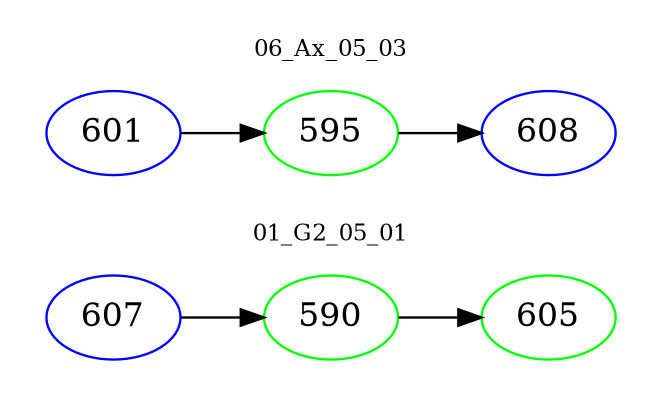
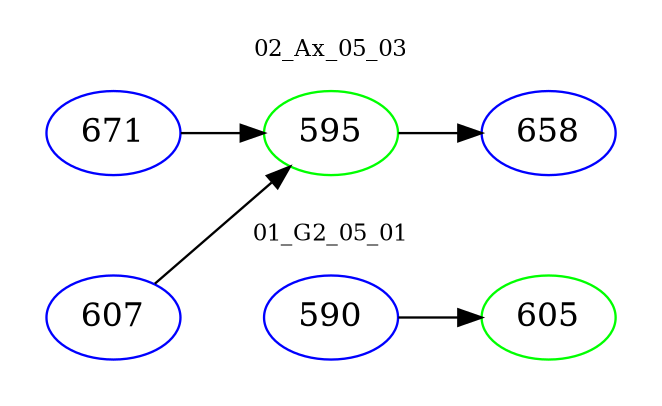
(331, 50) -> (331, 50)
(113, 133) -> (113, 133)
(549, 133) -> (549, 133)
(211, 318) -> (213, 233)
(331, 318) -> (331, 318)
